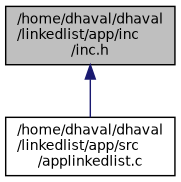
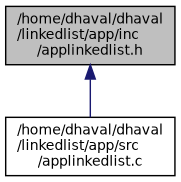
(90, 36) -> (90, 36)
